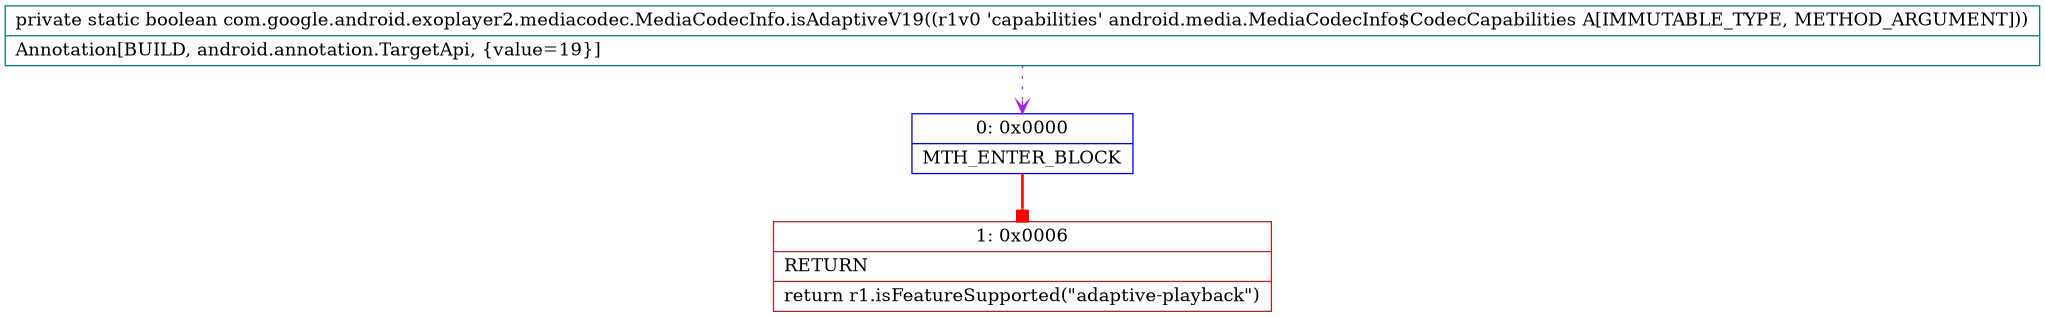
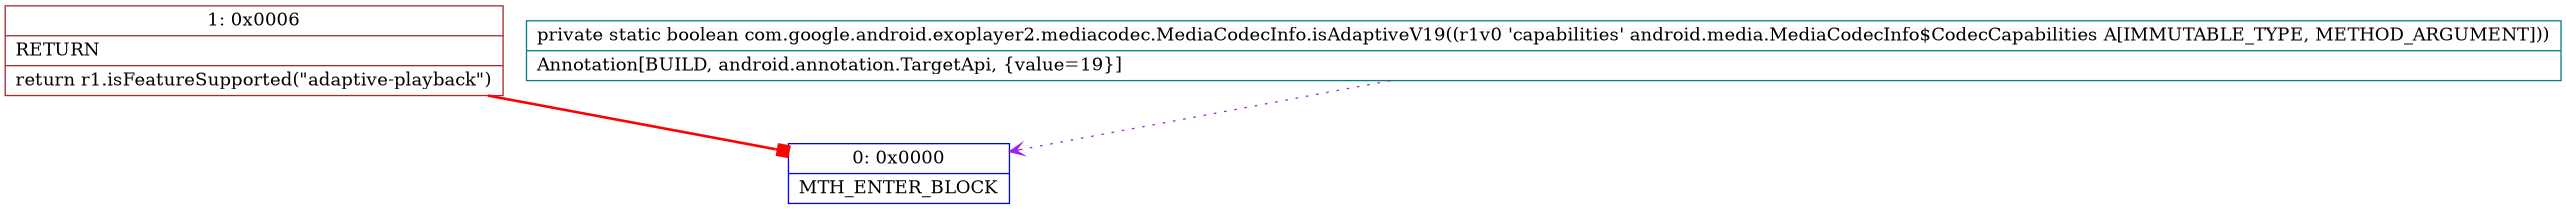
(1022, 191) -> (632, 122)
